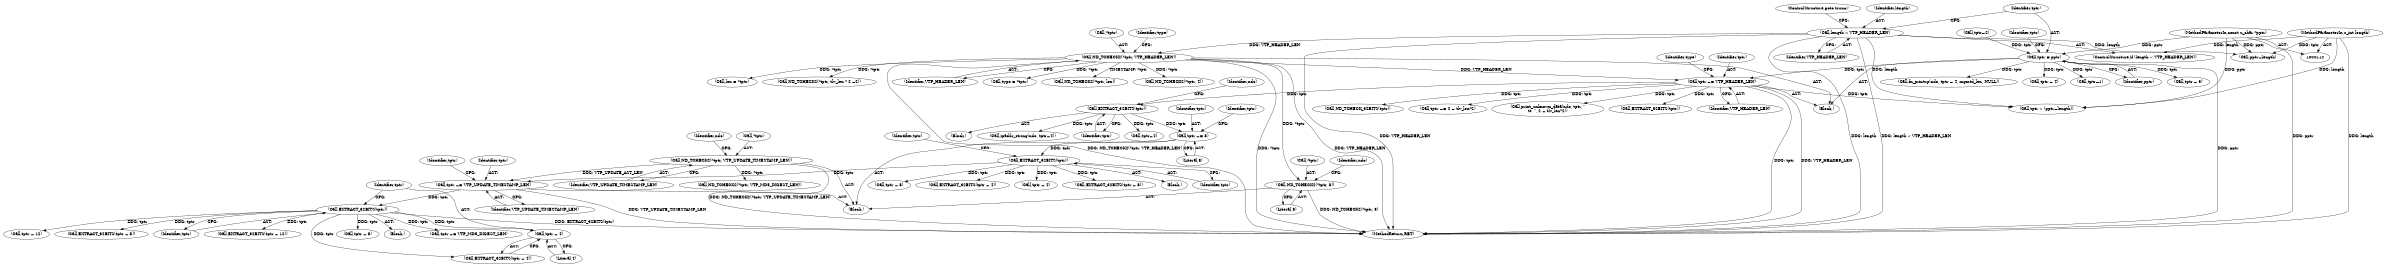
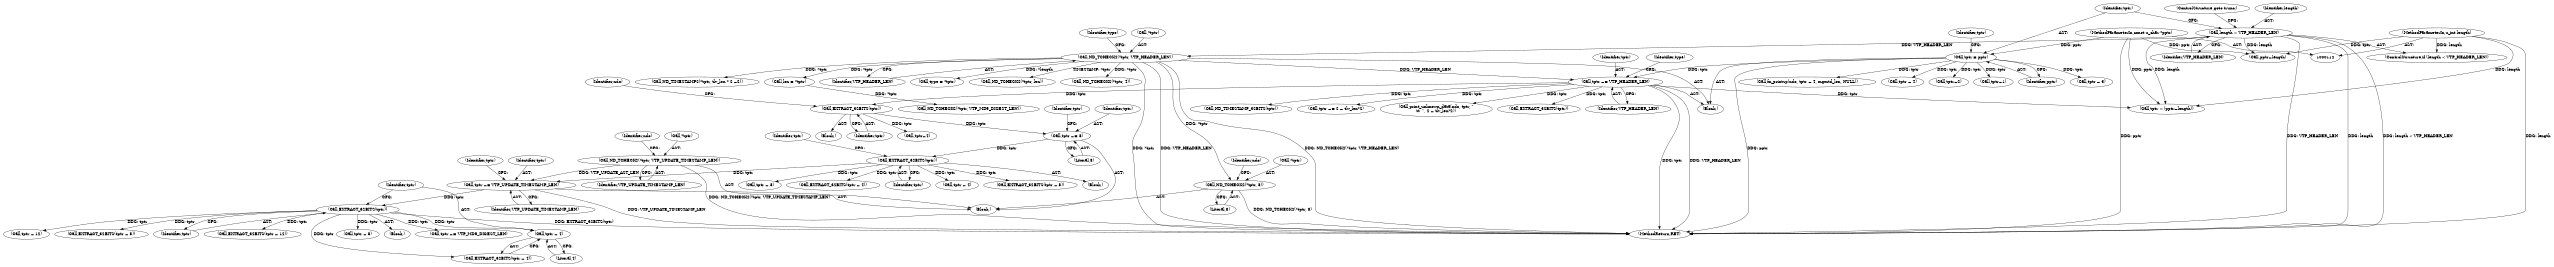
(2007, 46) -> (1961, 69)
(1087, 70) -> (1040, 70)
(819, 82) -> (697, 82)
(1358, 109) -> (1241, 109)
(1023, 136) -> none
(740, 172) -> (871, 95)
